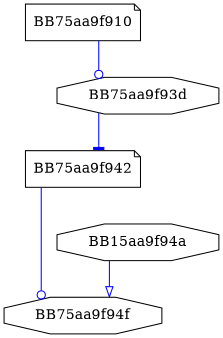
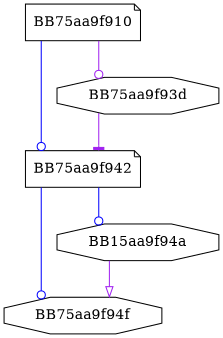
(99, 56) -> (99, 56)
none -> (41, 92)
(99, 129) -> (99, 129)
none -> (99, 202)
(109, 274) -> (109, 274)
